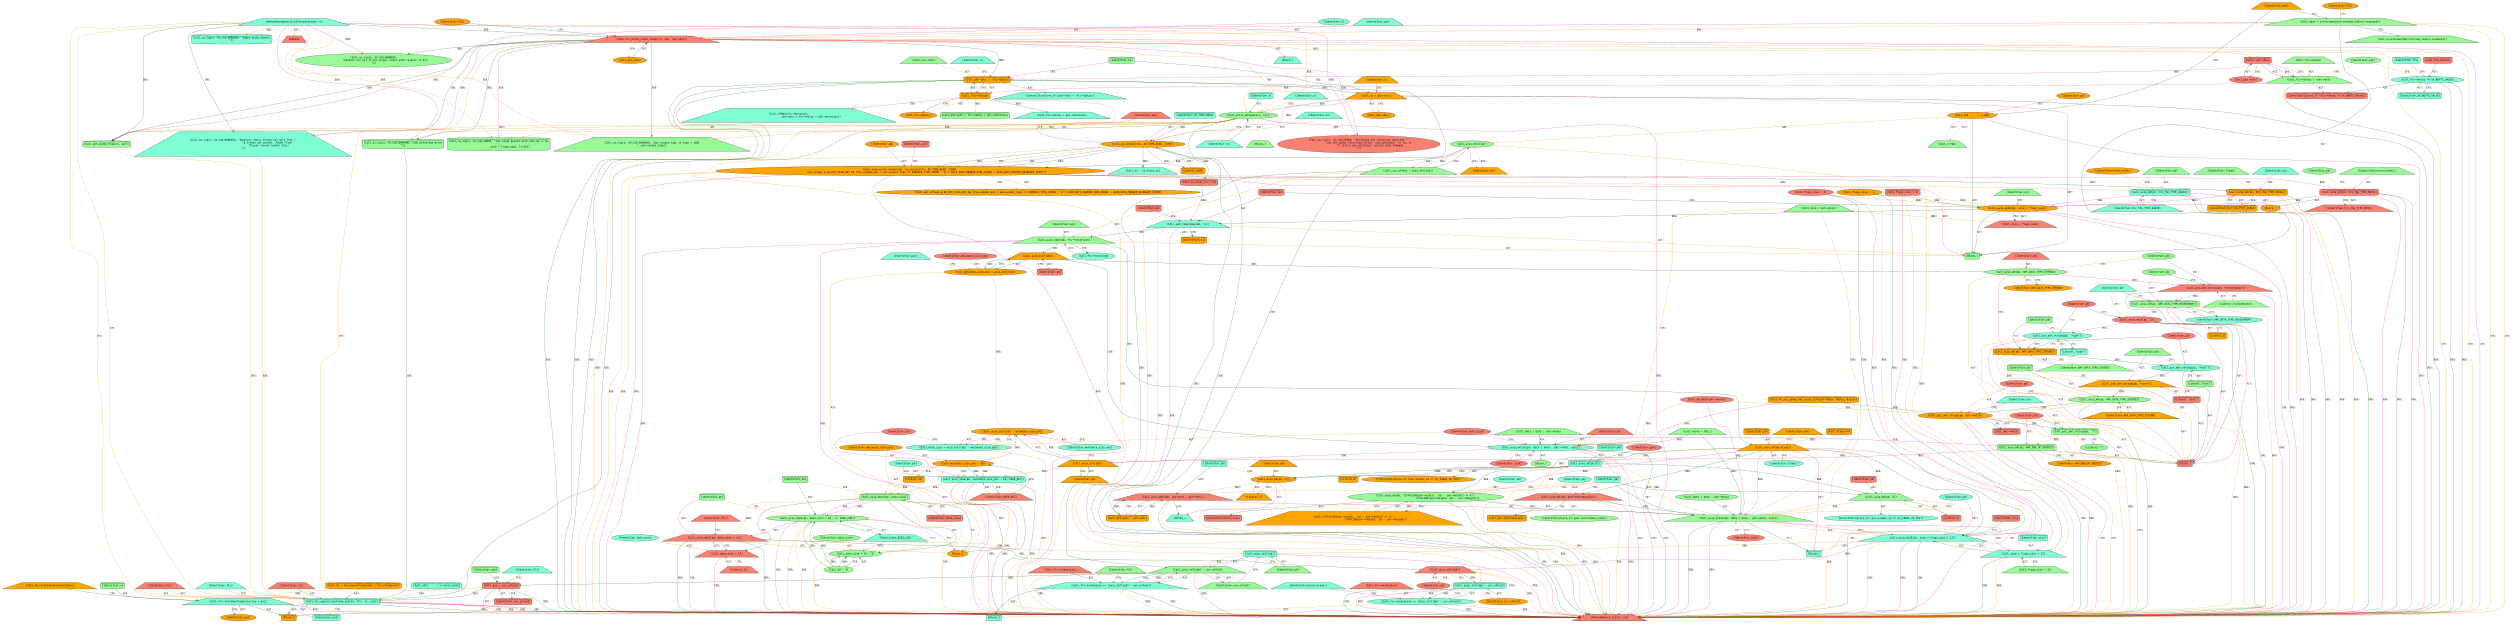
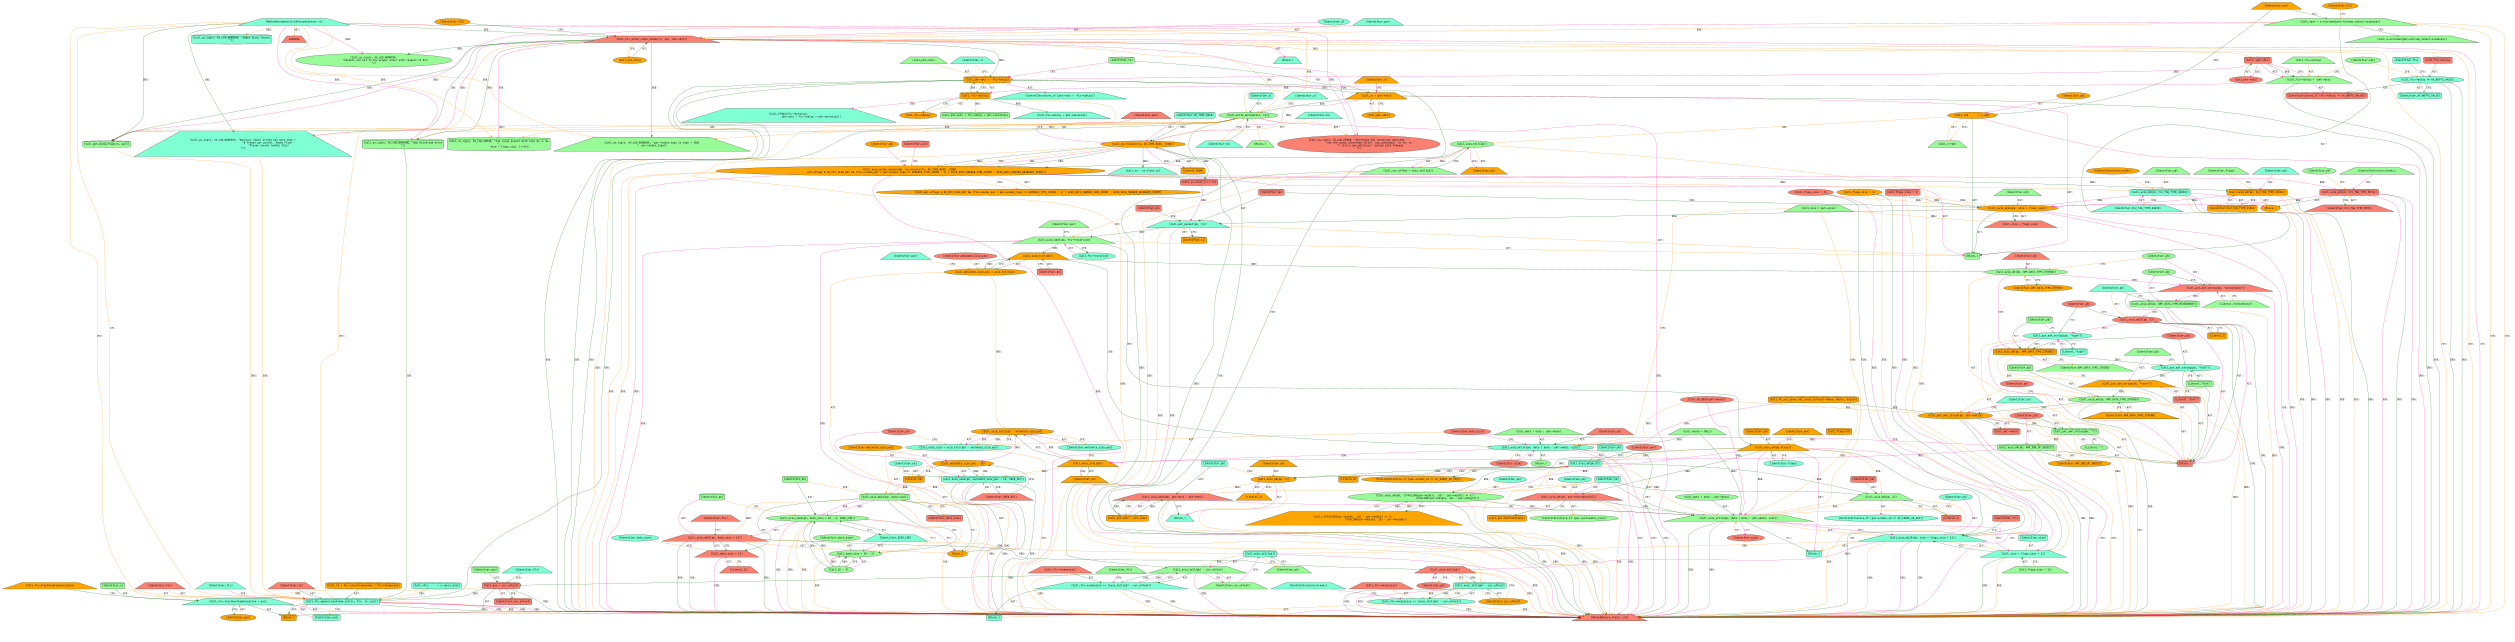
(1188, 224) -> (1188, 224)
(2224, 320) -> none
(1223, 518) -> none
